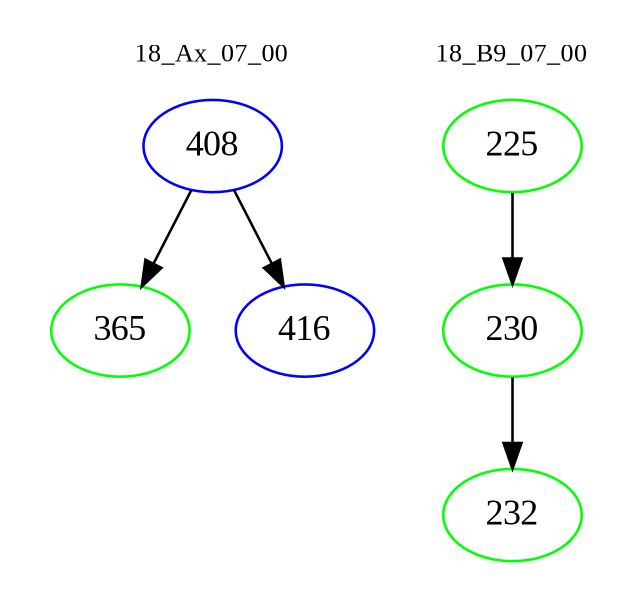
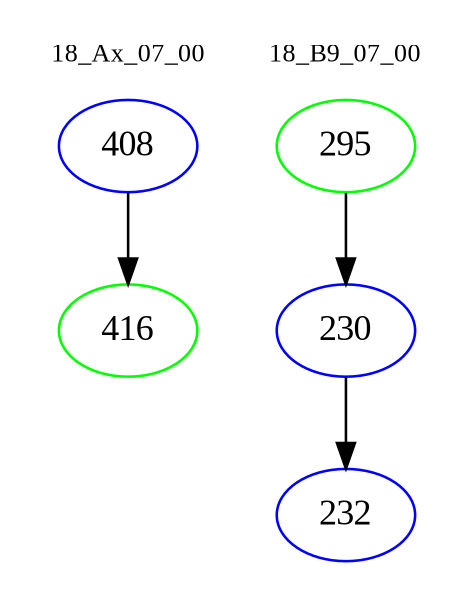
(512, 146) -> (346, 146)
(120, 331) -> none
(305, 331) -> (128, 331)
(512, 331) -> (346, 331)
(512, 515) -> (346, 515)
